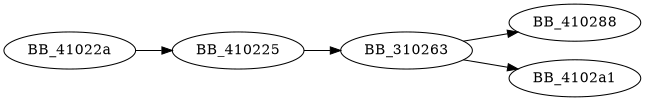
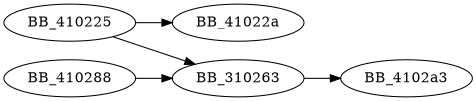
(485, 37) -> (149, 78)
(149, 50) -> (149, 23)
(575, 78) -> (407, 78)
